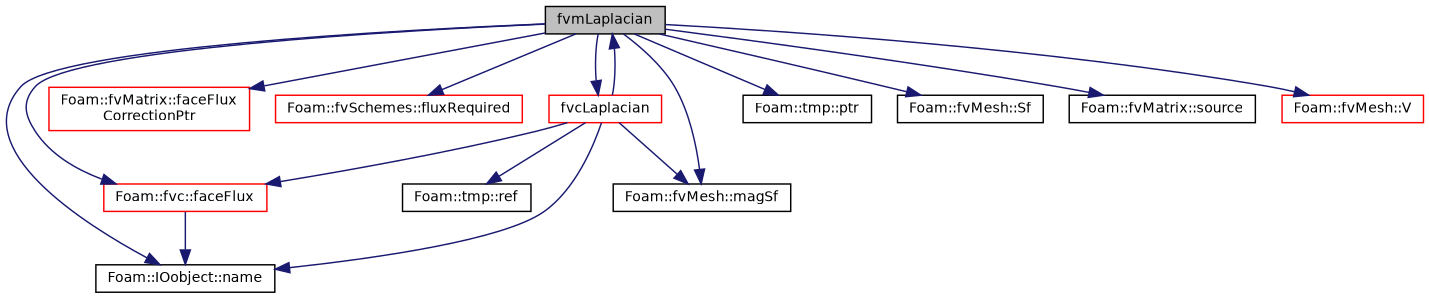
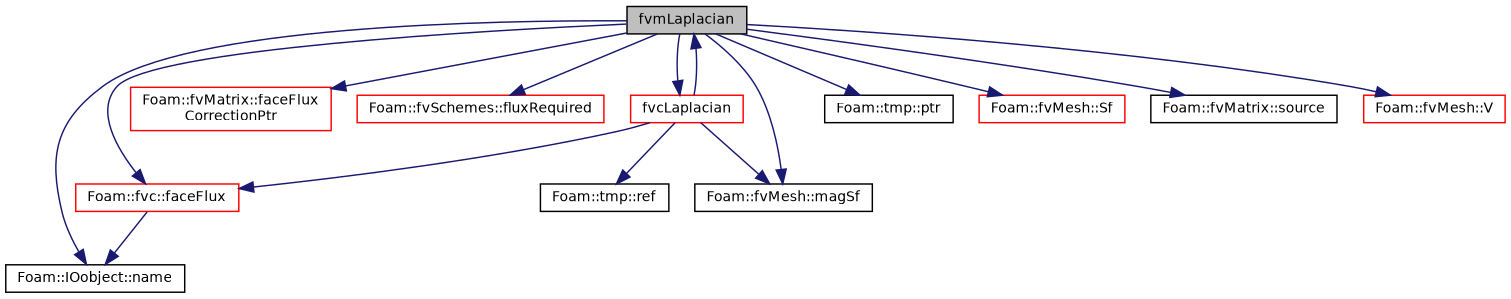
(970, 109) -> (1052, 109)
(472, 238) -> none
